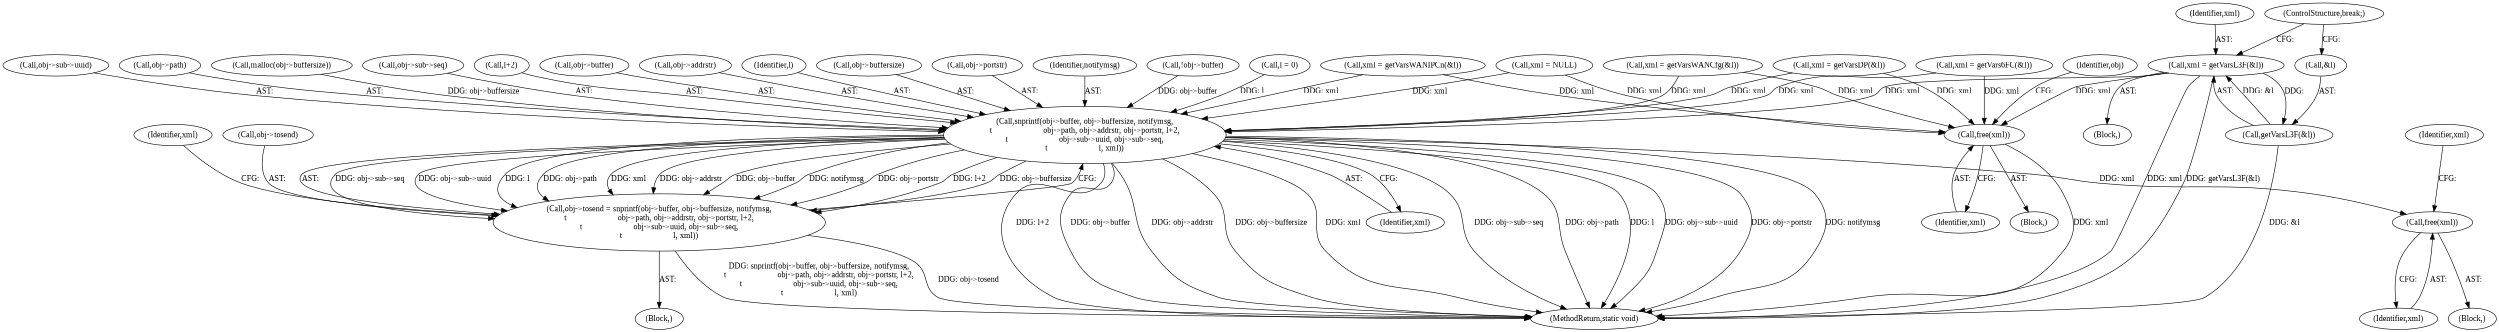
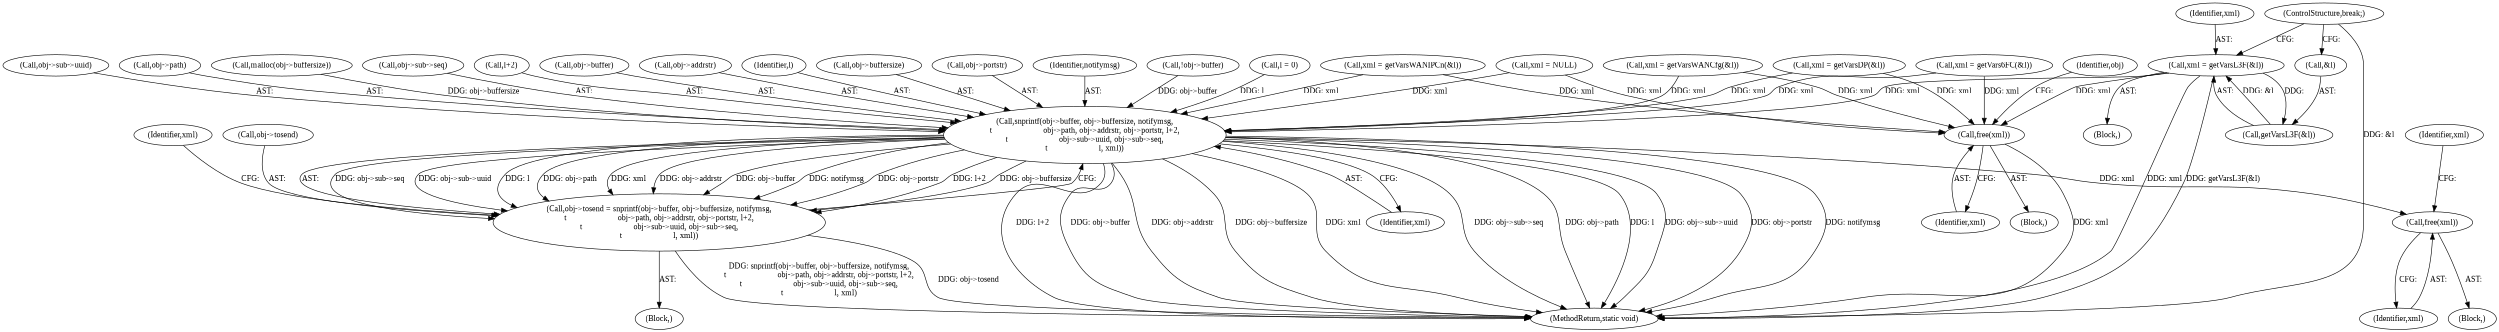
(2022, 311) -> (2136, 307)
